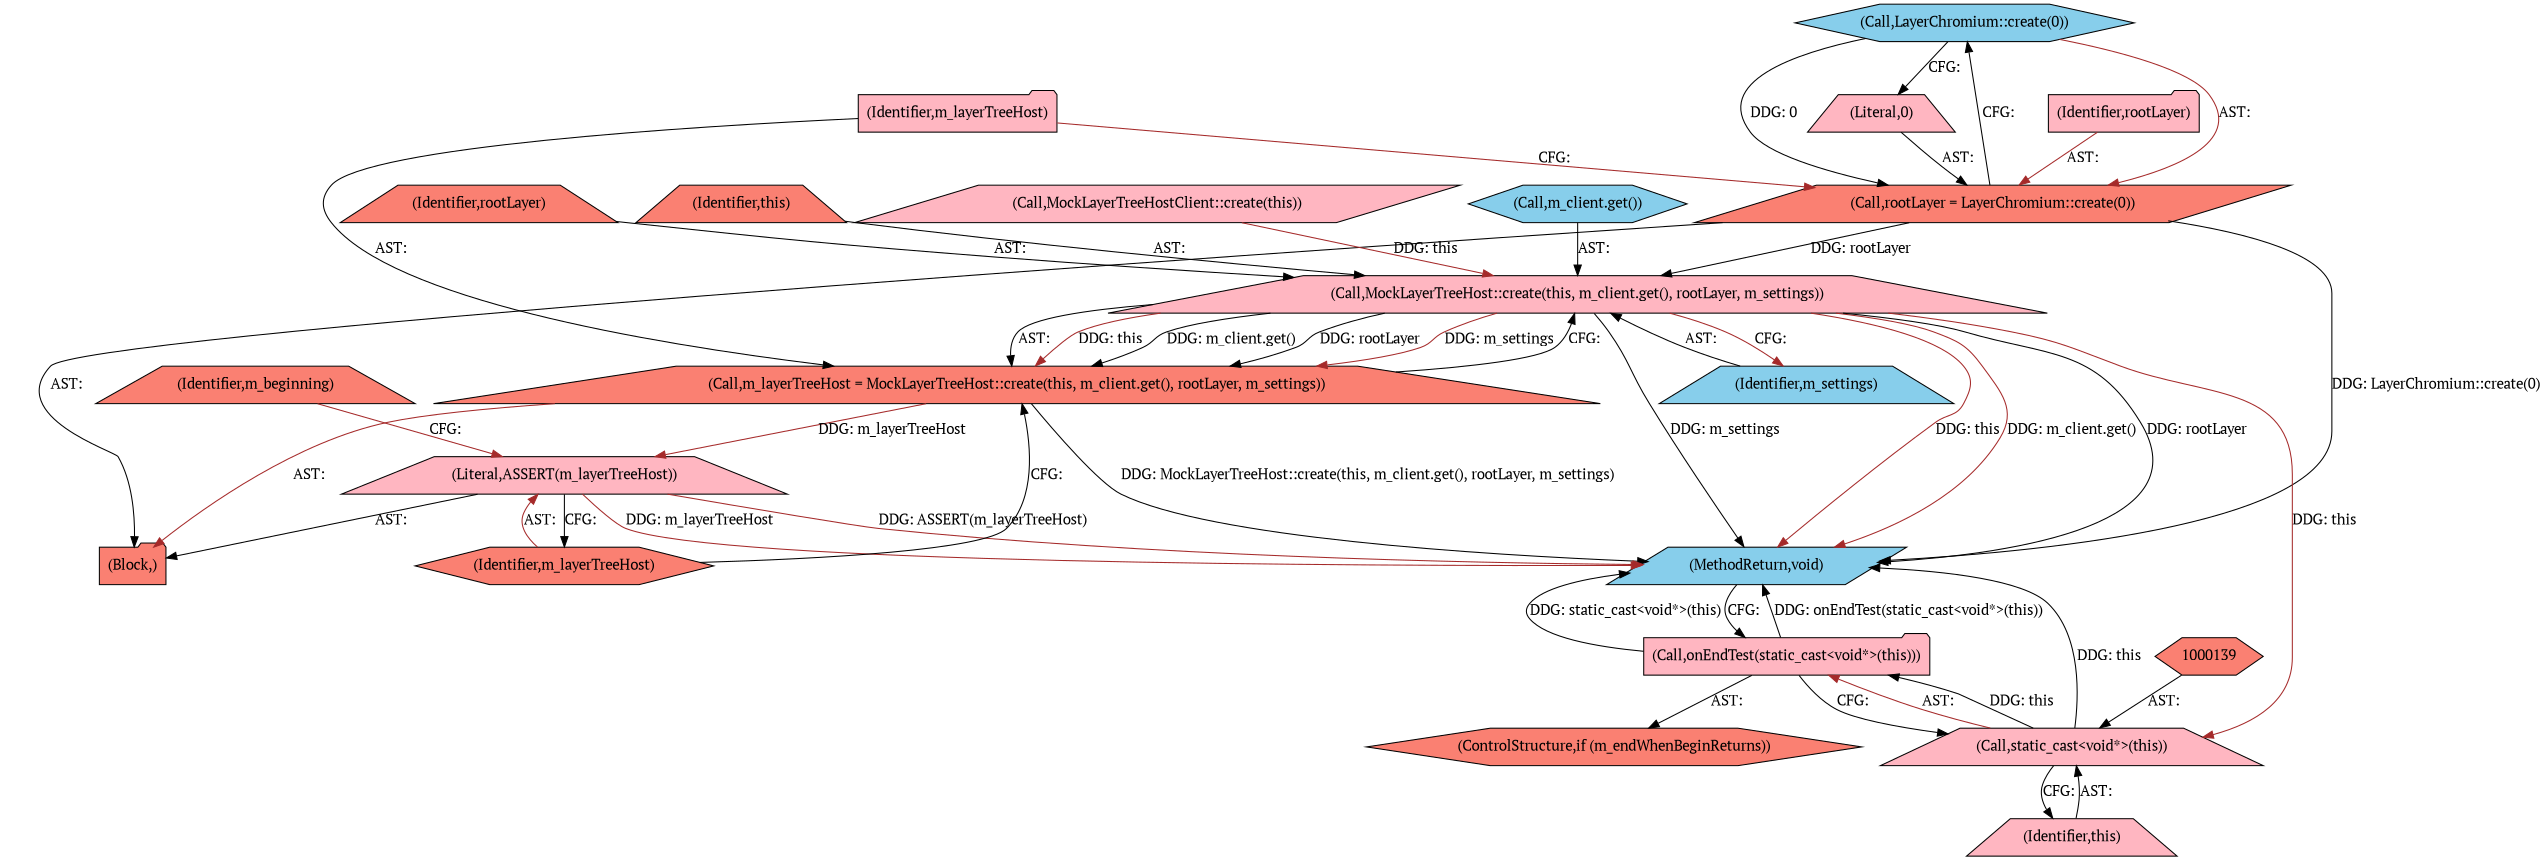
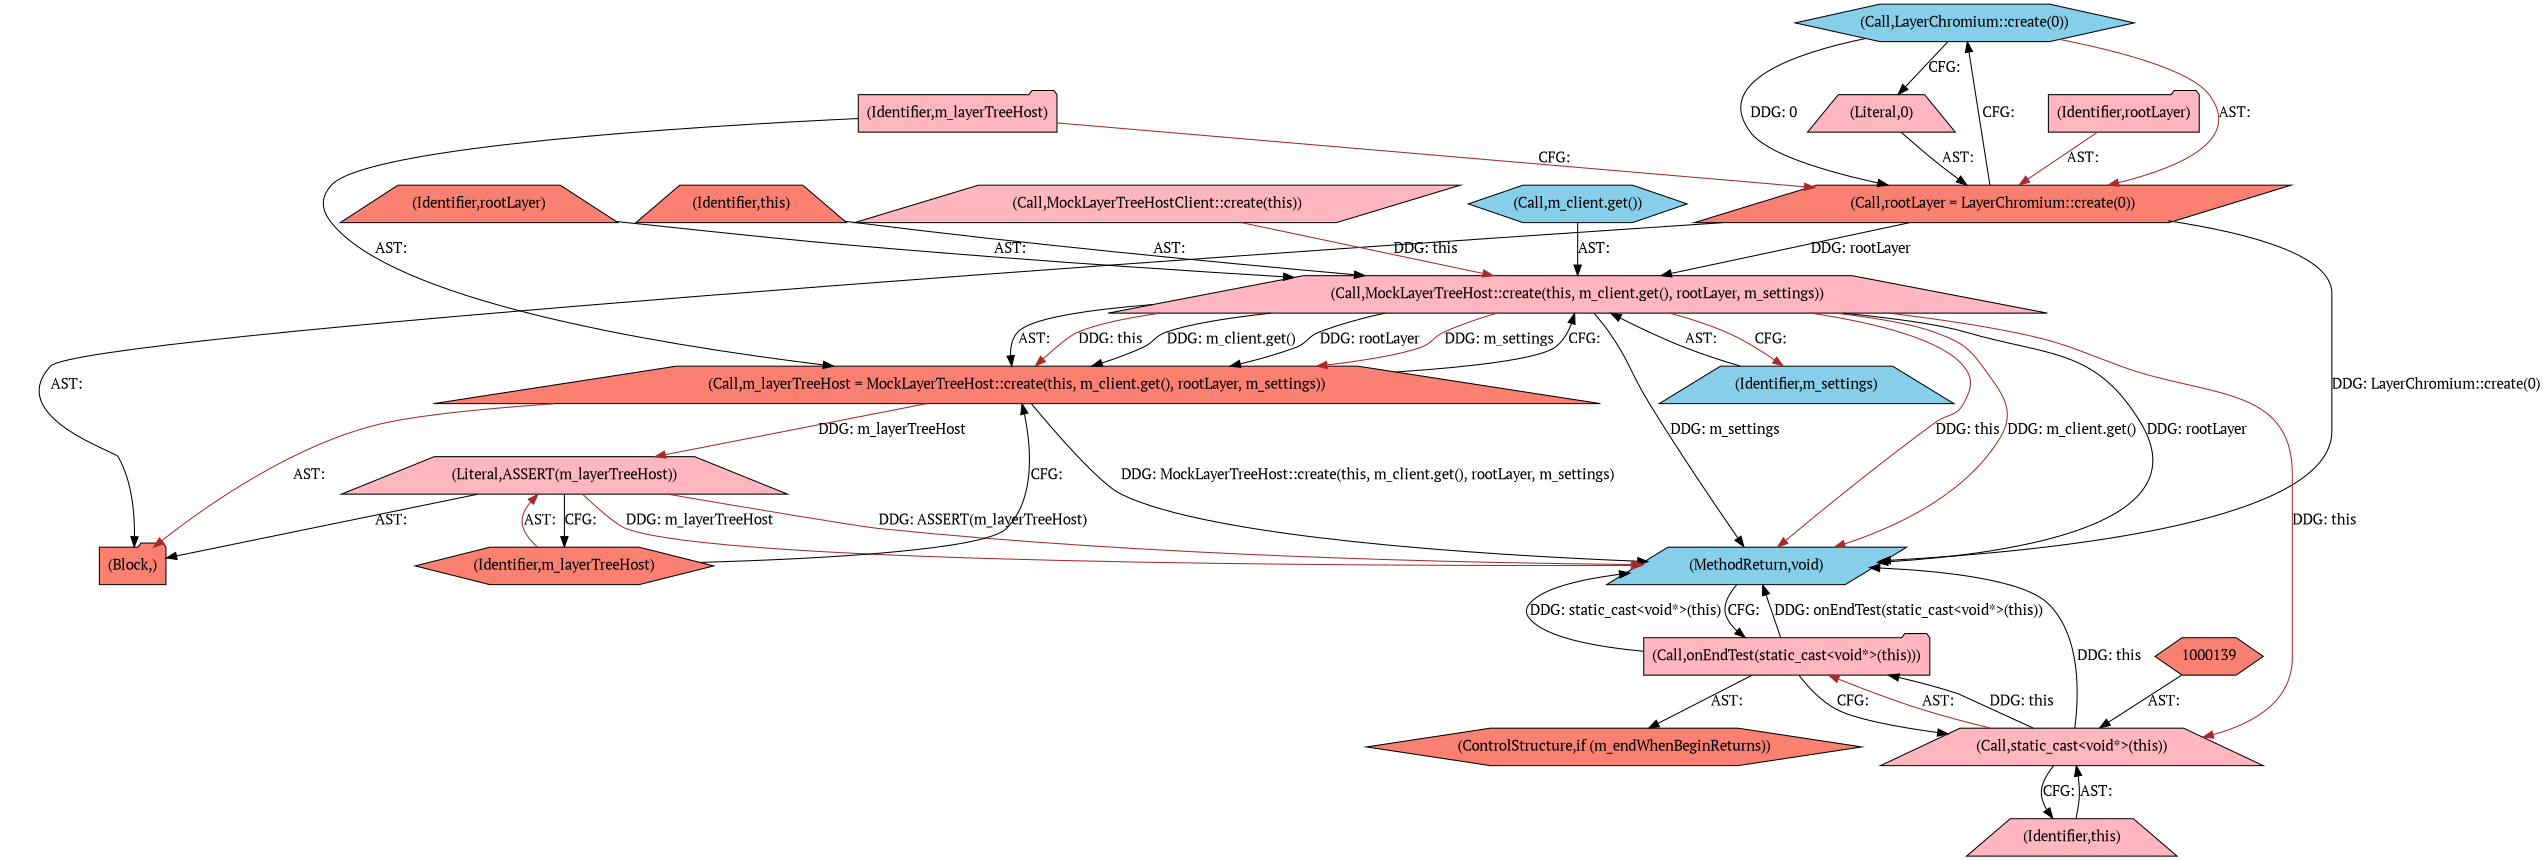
(255, 385) -> none
